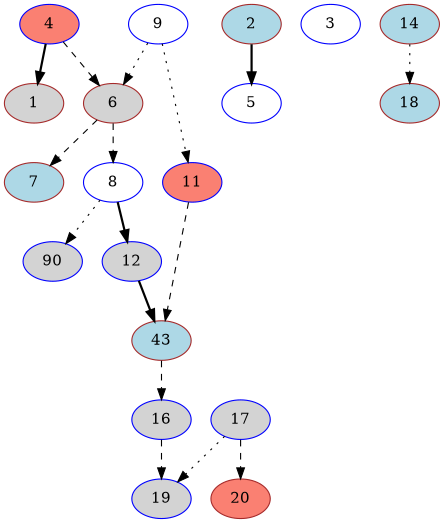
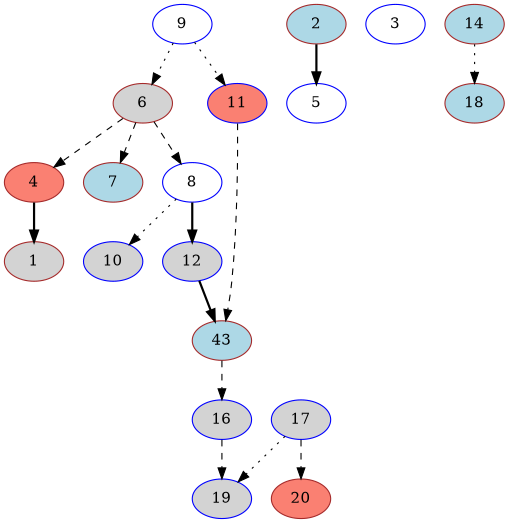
(49, 24) -> (34, 182)
(78, 59) -> (93, 140)
(53, 261) -> (113, 261)
